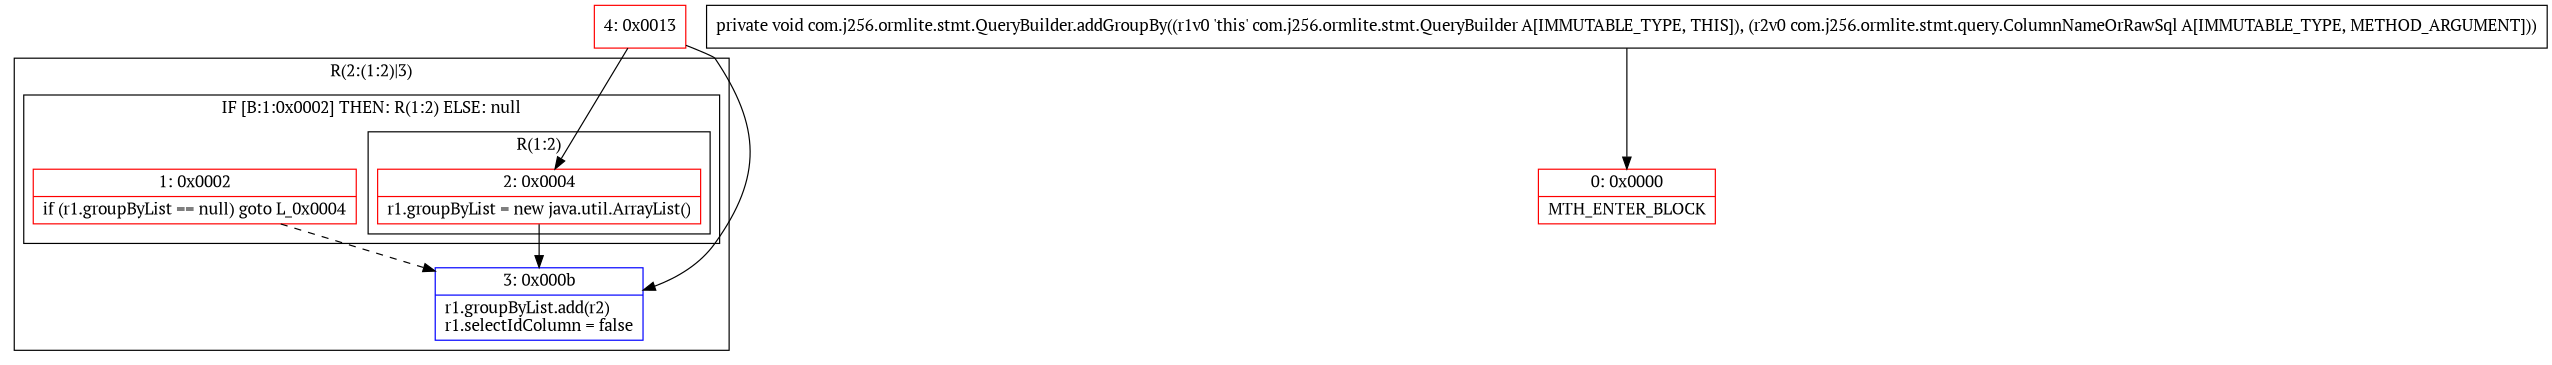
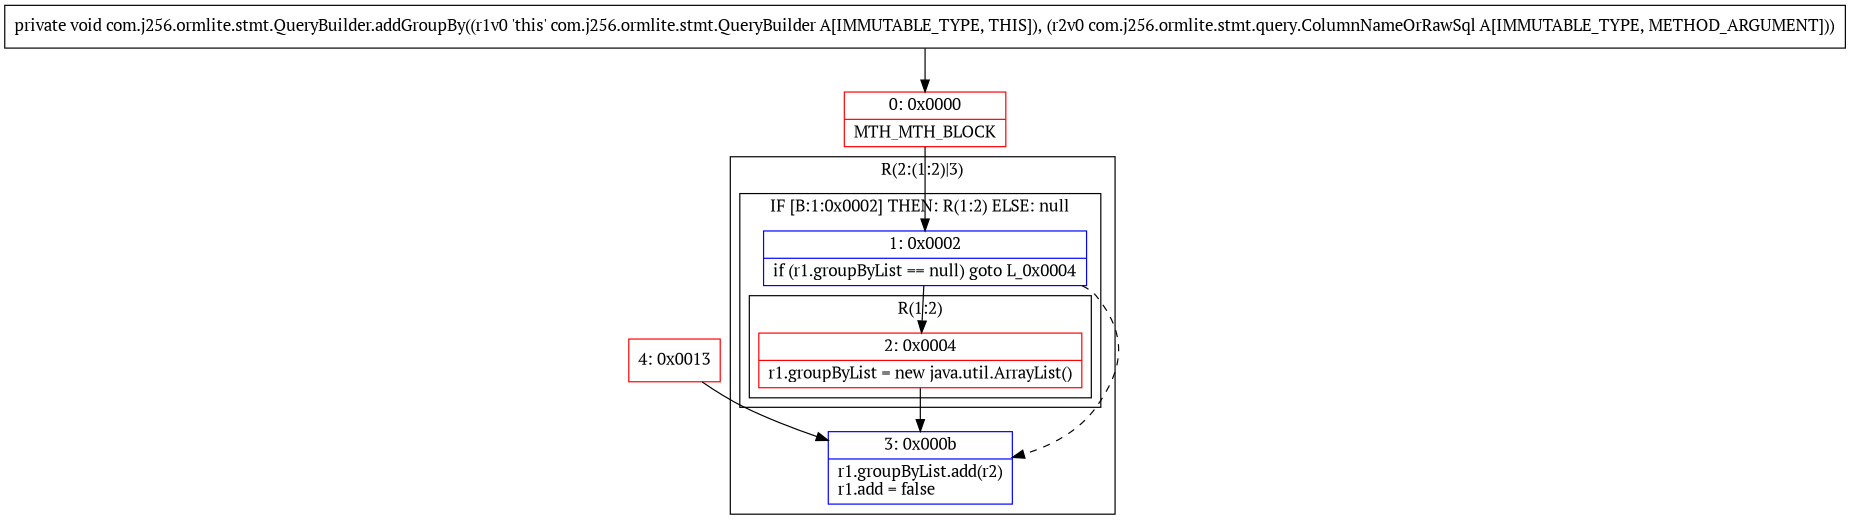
(595, 103) -> (923, 303)
none -> (925, 183)
(195, 197) -> (925, 258)
(1627, 210) -> (925, 132)
(539, 326) -> (886, 490)
